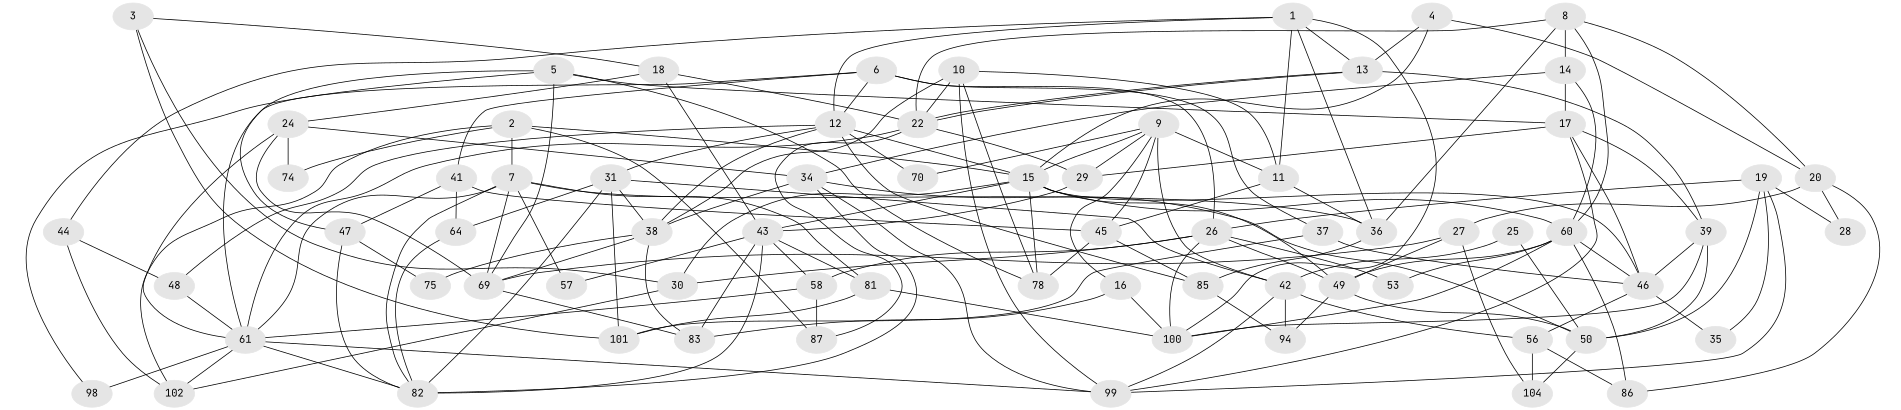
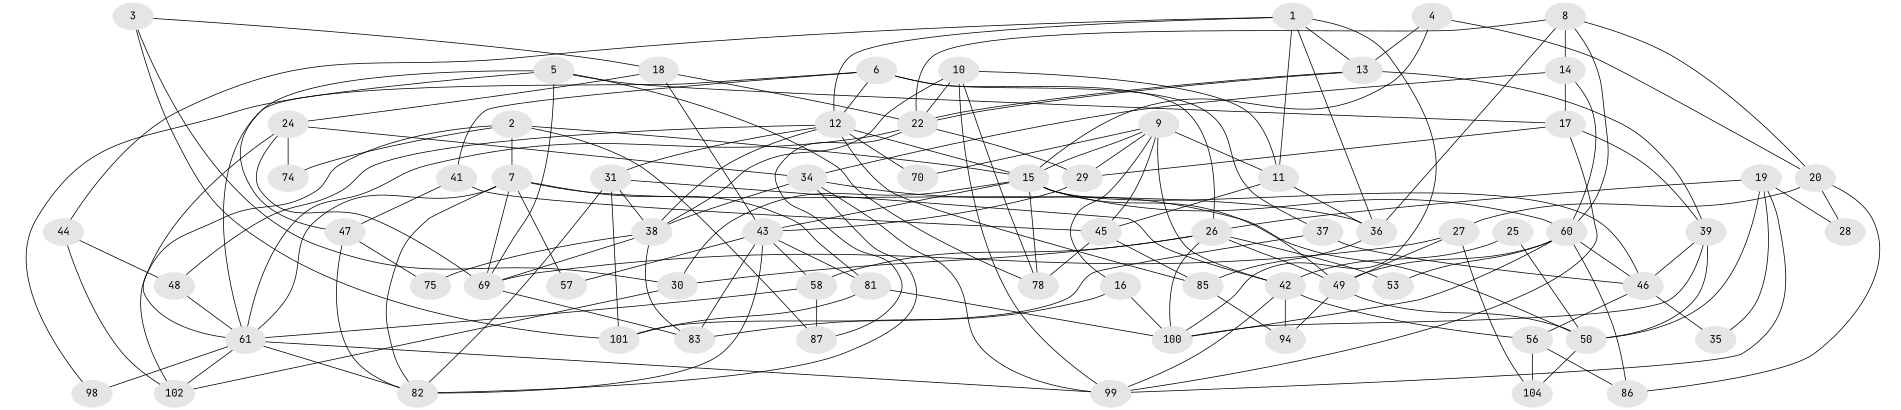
(1608, 199) -> none
(456, 232) -> none
